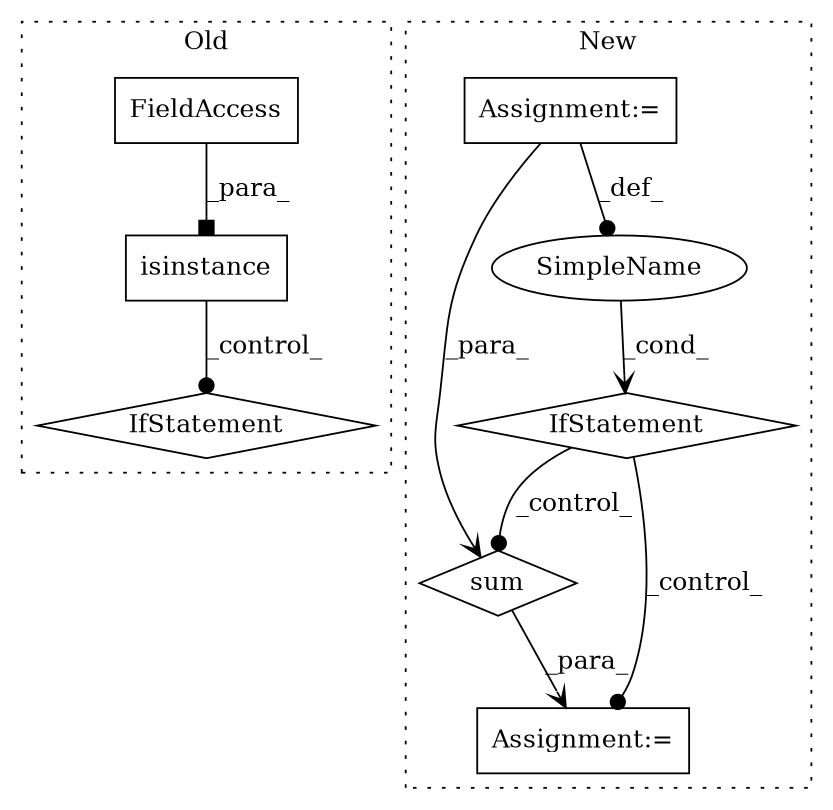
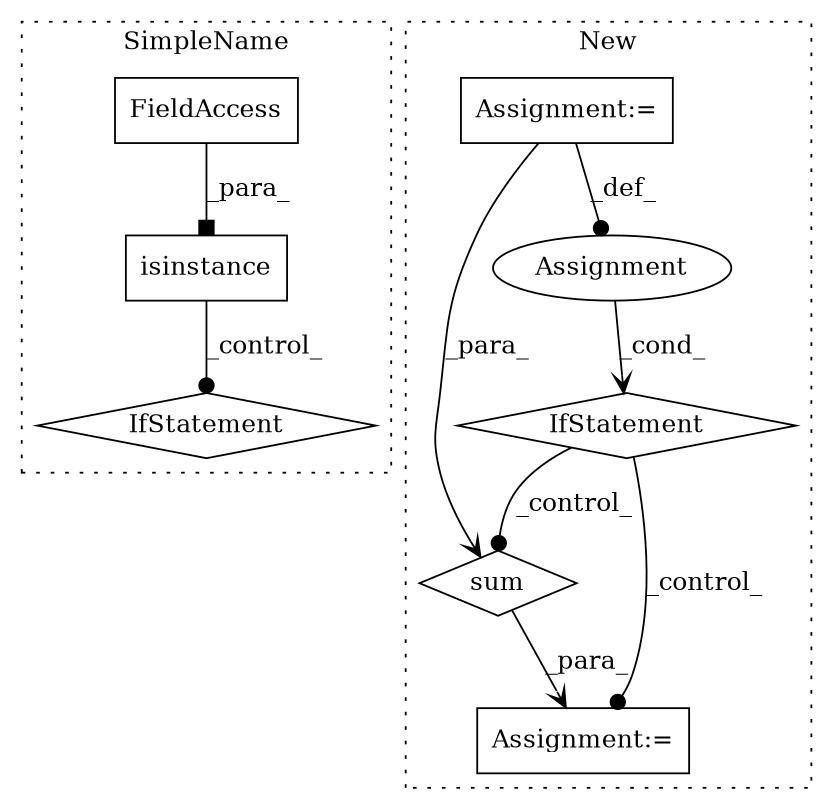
(206, 43) -> (206, 43)
(619, 268) -> (612, 268)
